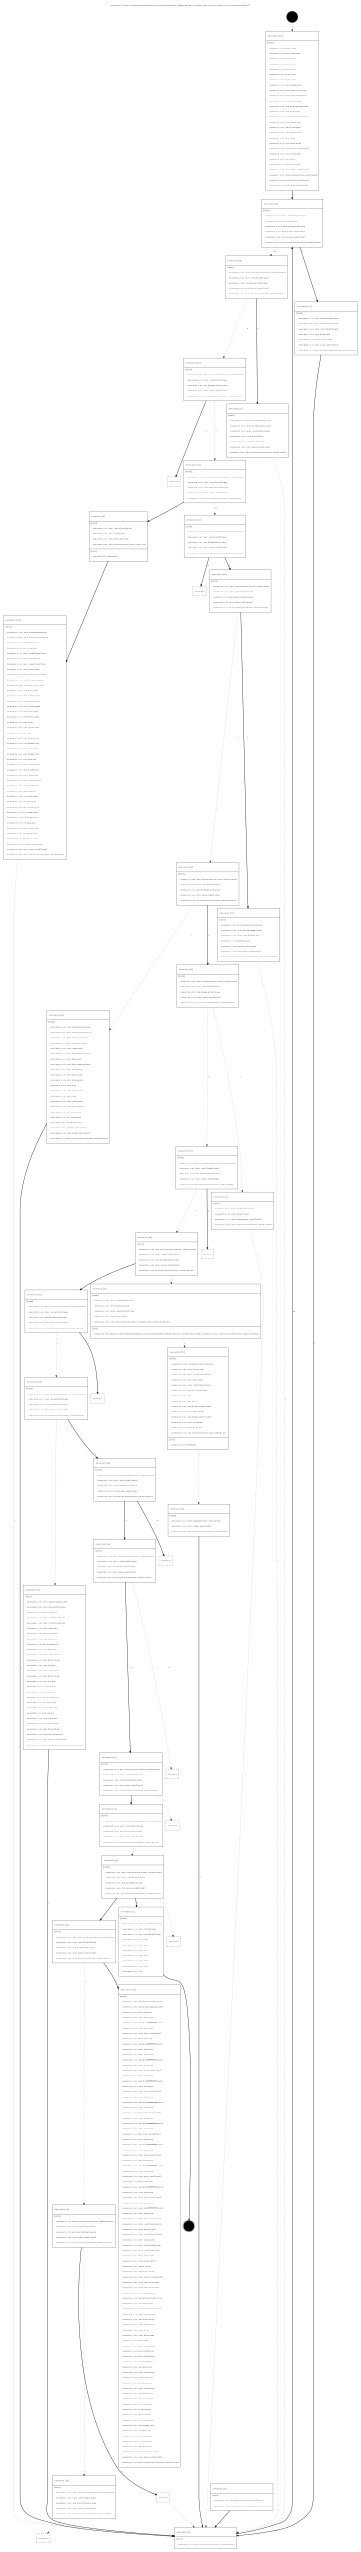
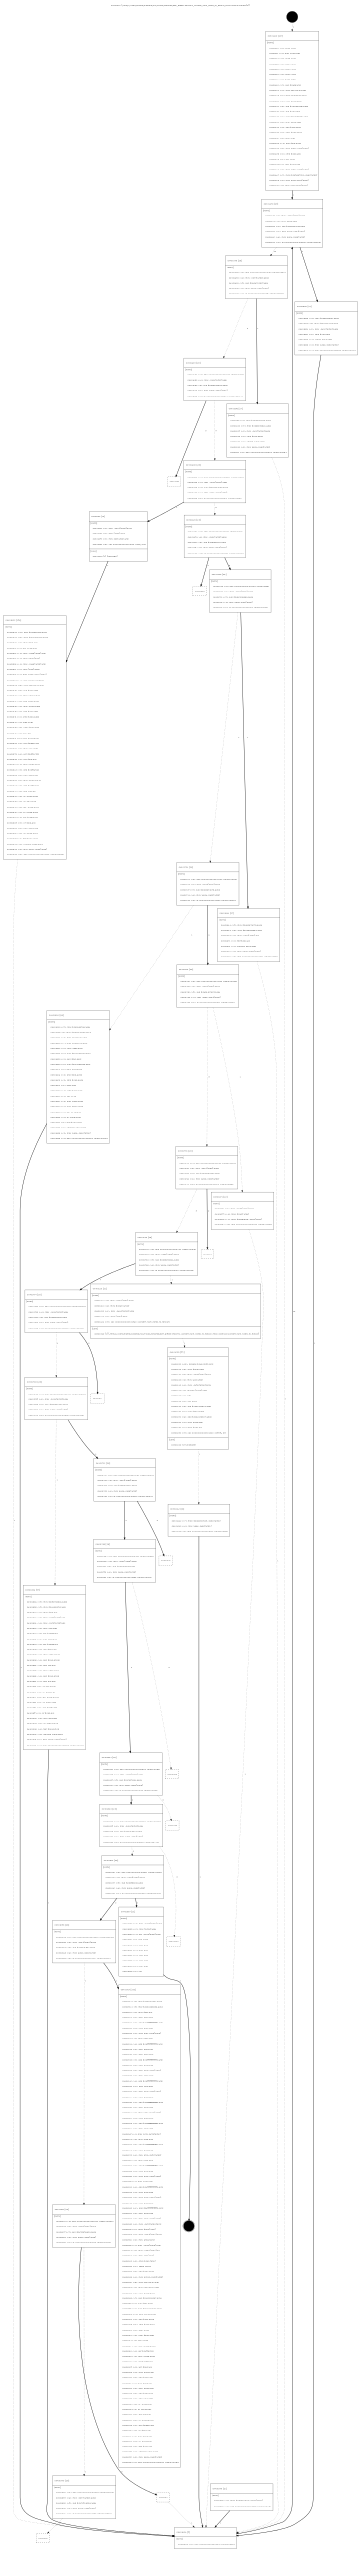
(169, 1915) -> (175, 1889)
